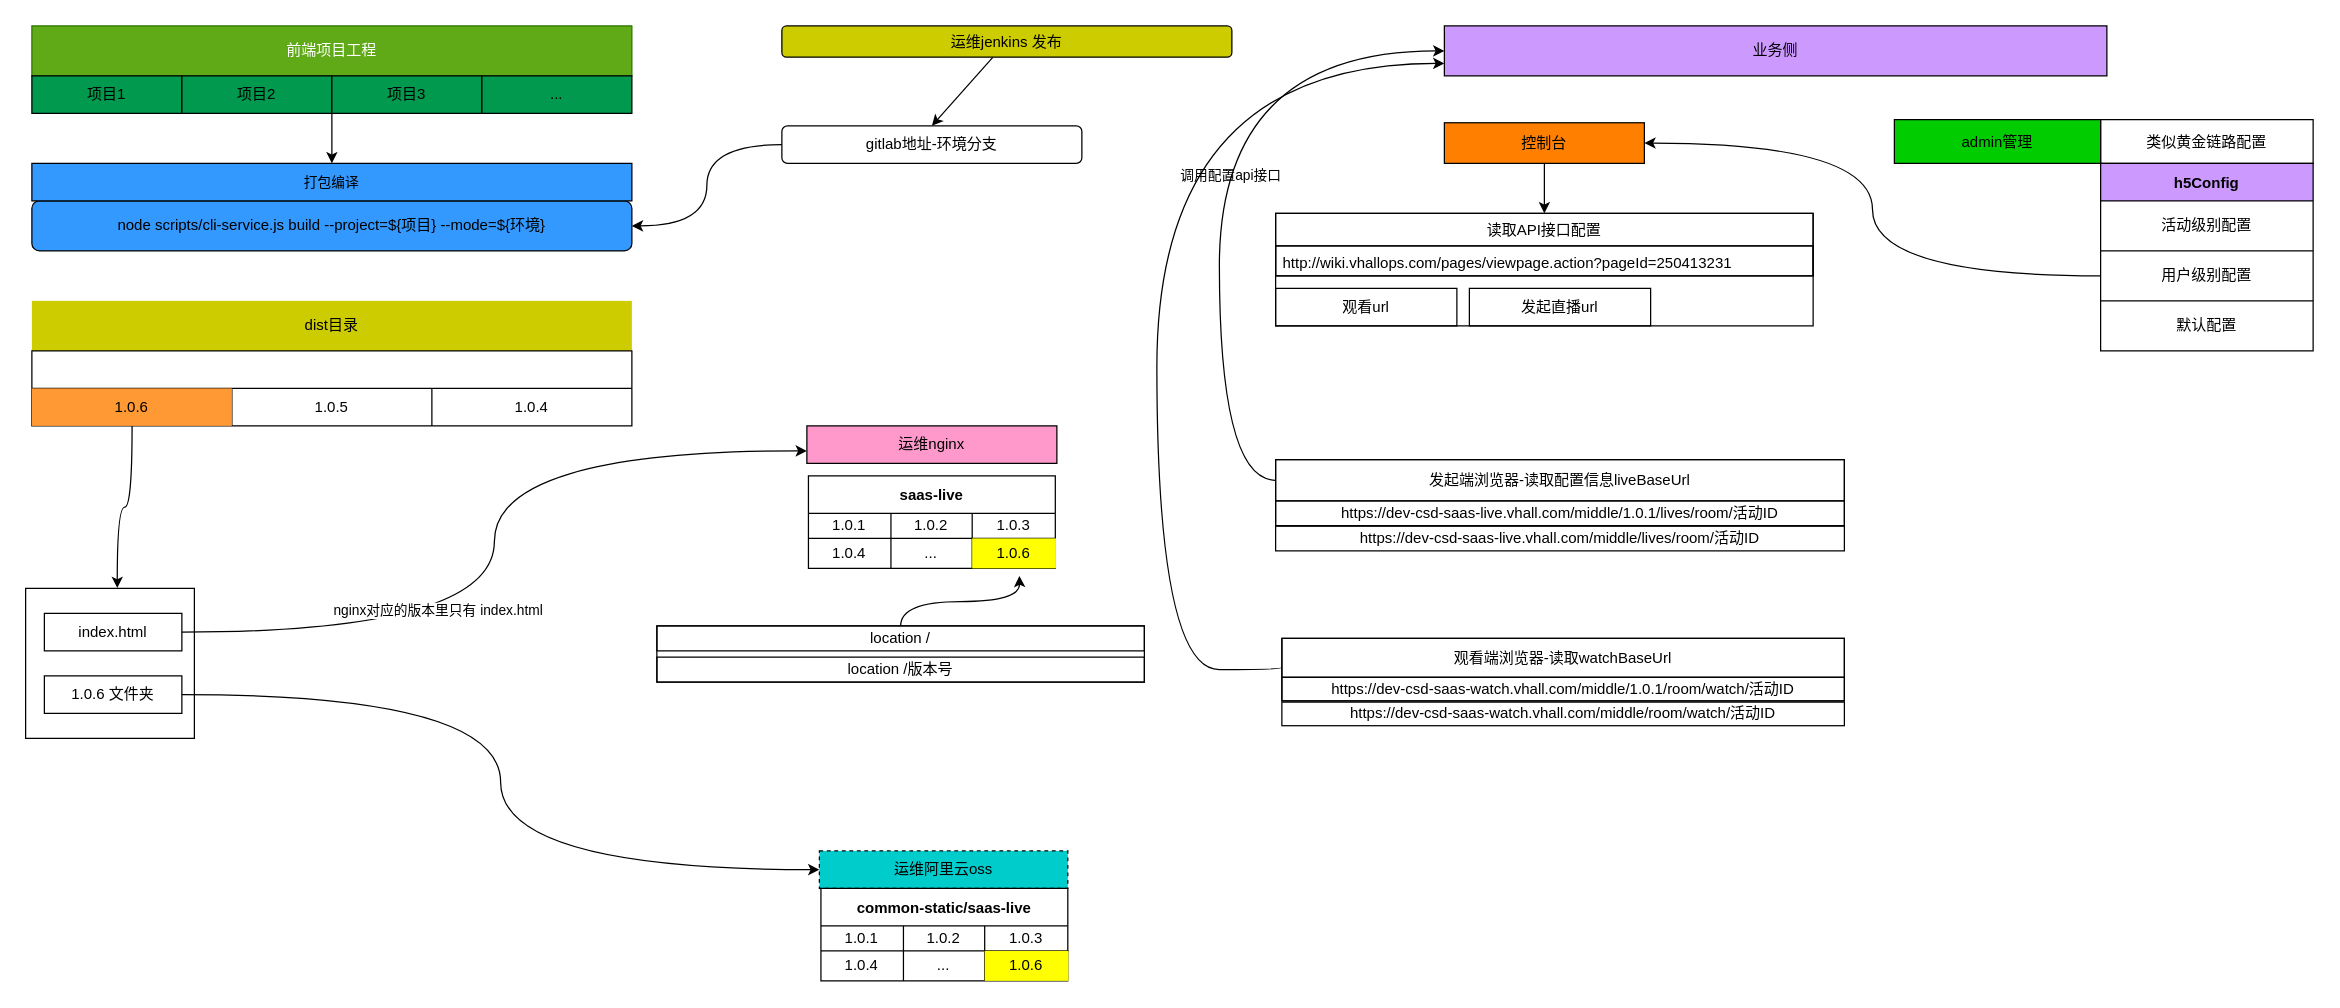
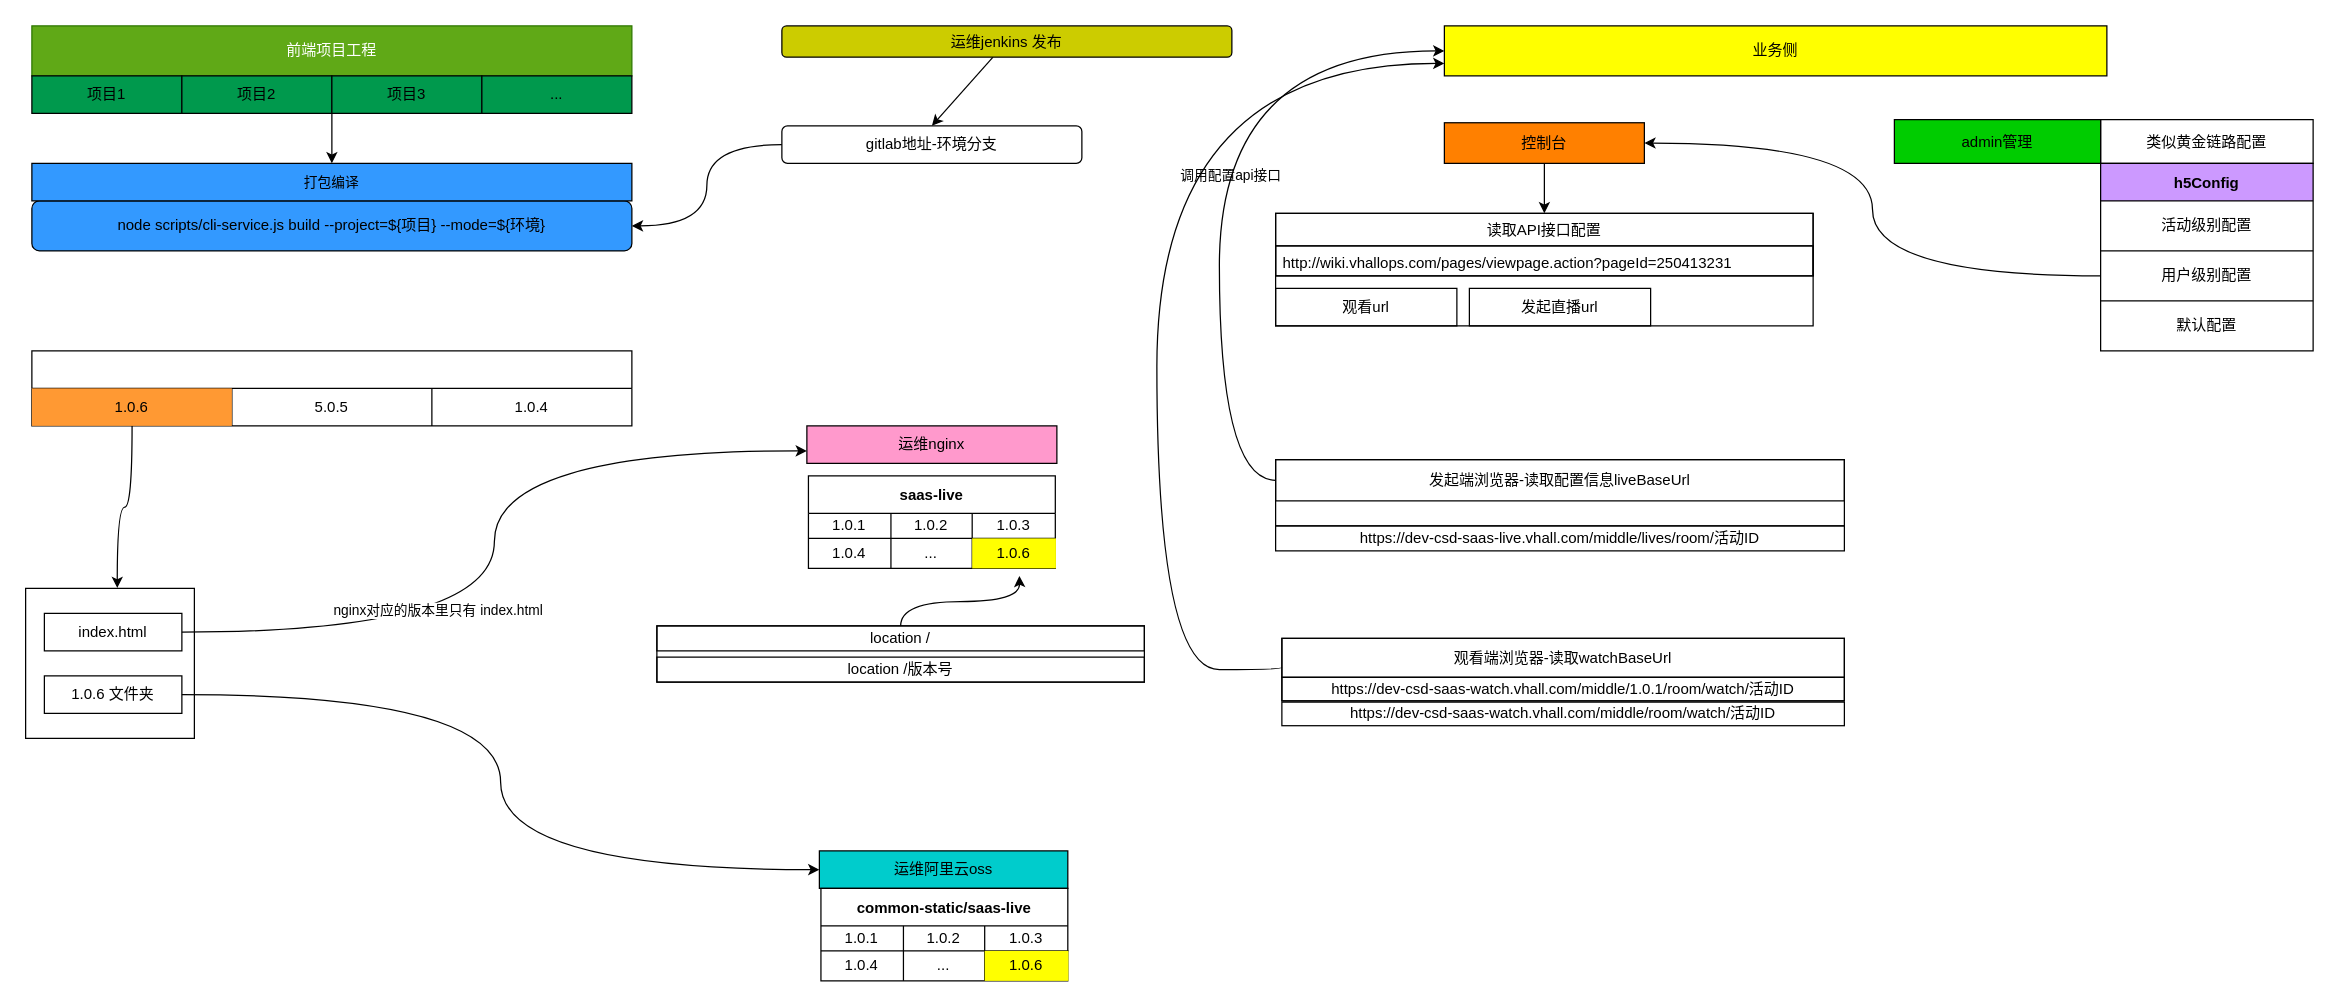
(1776, 51) -> (1776, 51)
(332, 326) -> none
(332, 407) -> (332, 407)
(1560, 513) -> none
(944, 869) -> (944, 869)
